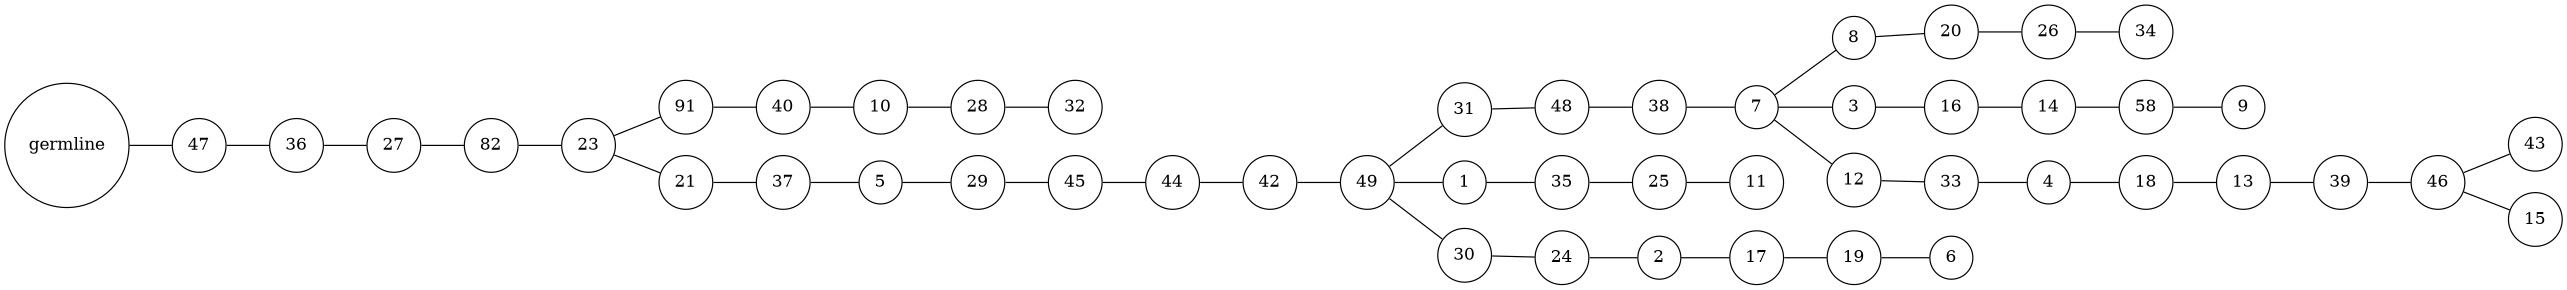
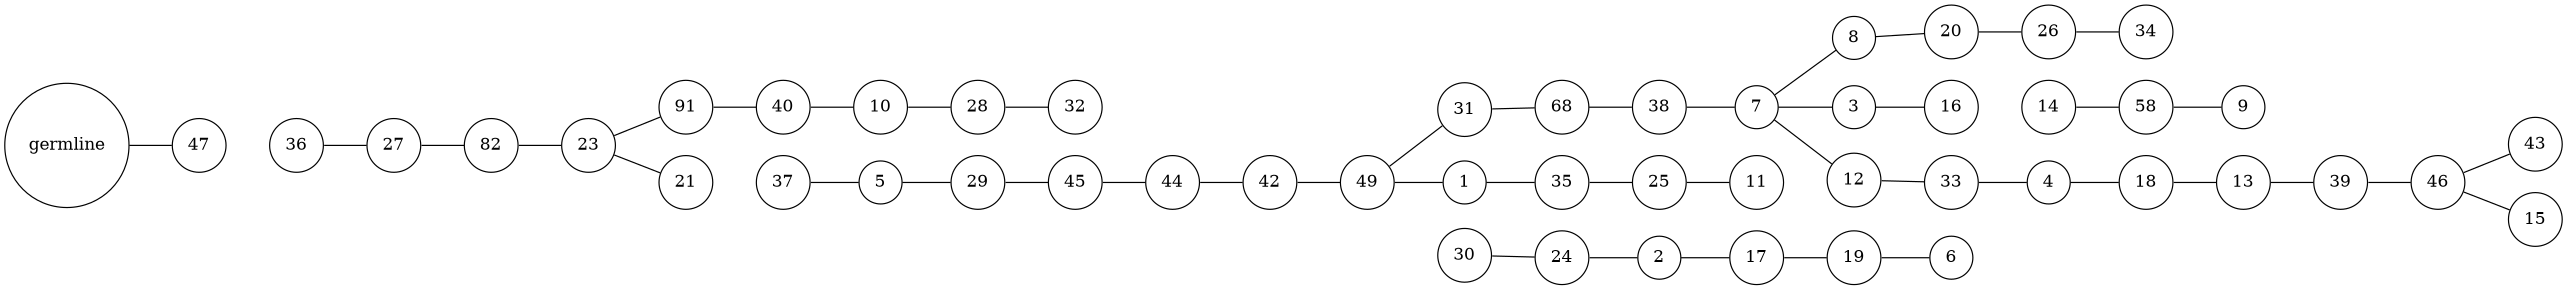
(1562, 107) -> (1562, 107)
(2000, 107) -> none
(248, 145) -> none
(735, 182) -> none
(1416, 219) -> none
